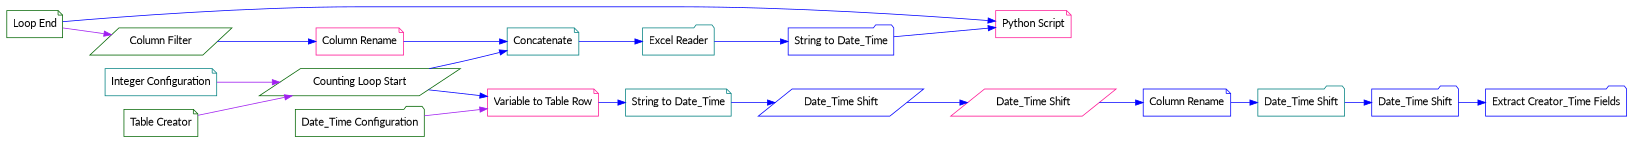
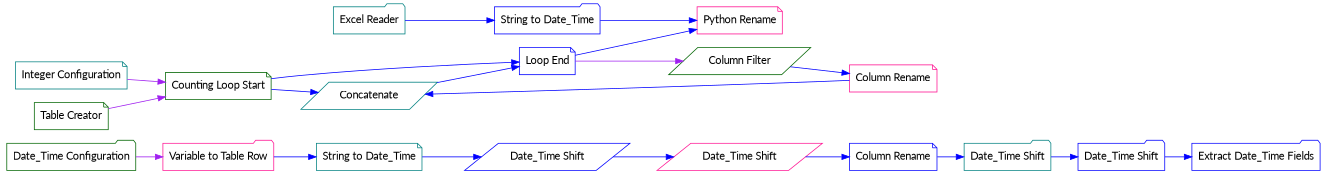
(35, 24) -> (547, 61)
(1033, 24) -> (740, 20)
(543, 41) -> (369, 96)
(607, 41) -> (474, 75)
(360, 82) -> (218, 86)
(454, 93) -> (391, 69)
(543, 103) -> (218, 157)
(1556, 103) -> (1256, 157)
